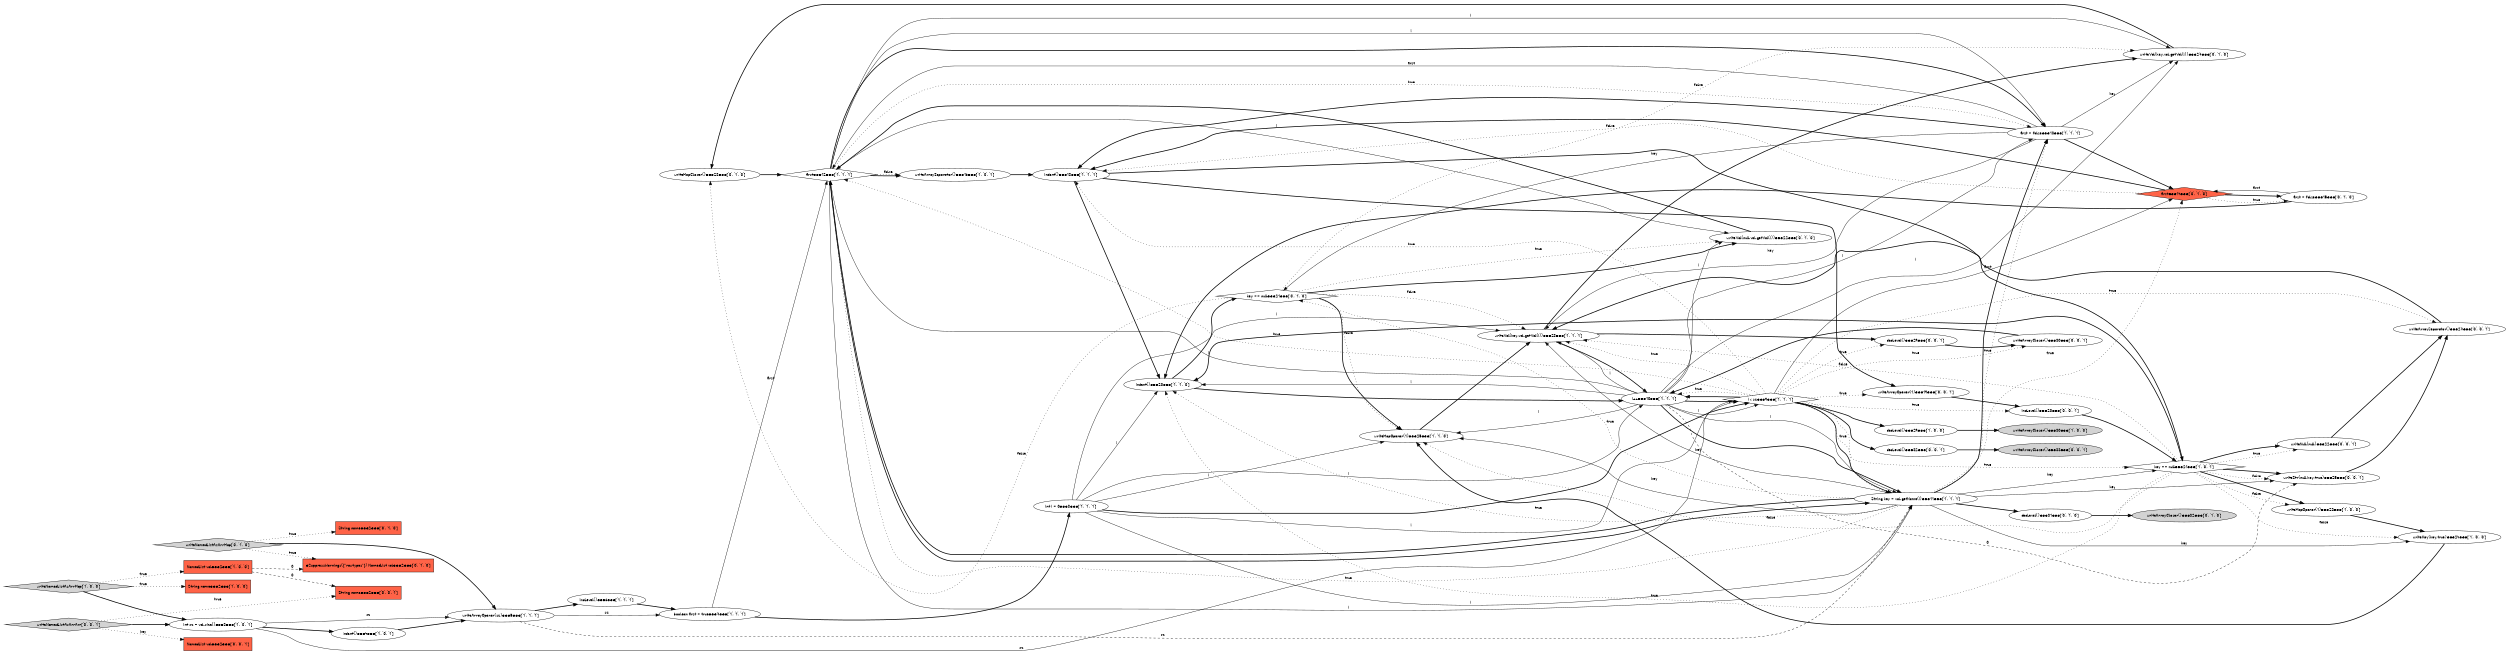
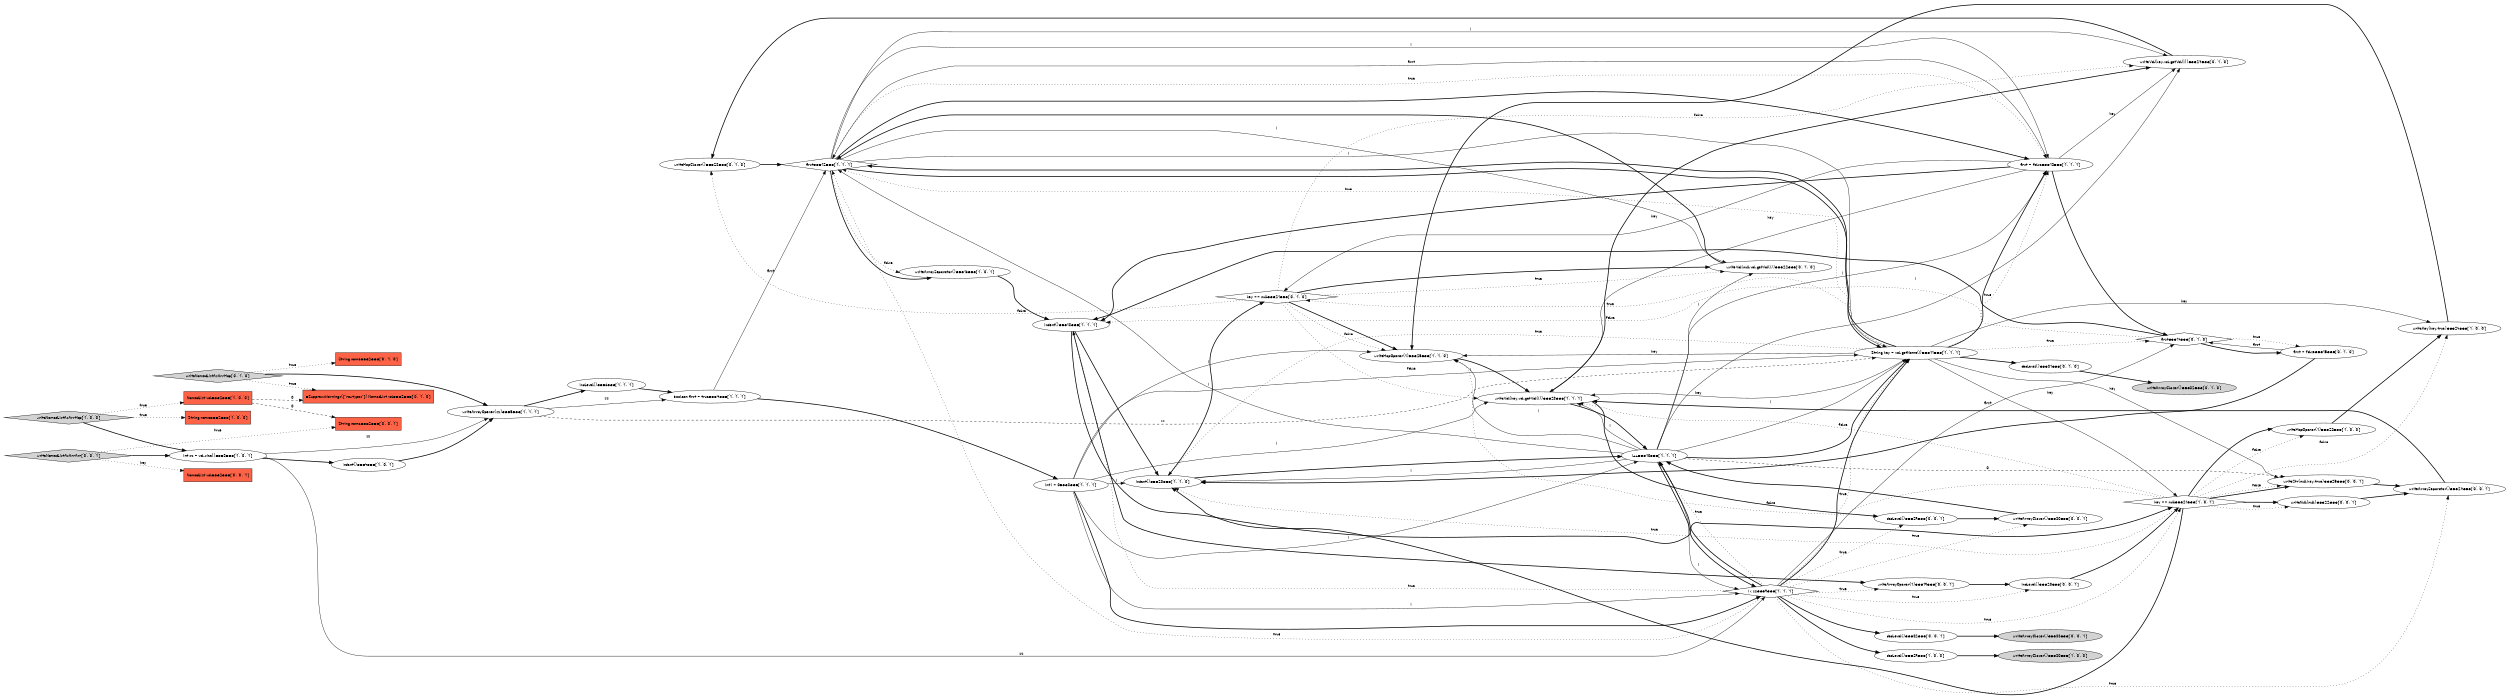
(2184, 194) -> (2184, 339)
(1666, 363) -> none
